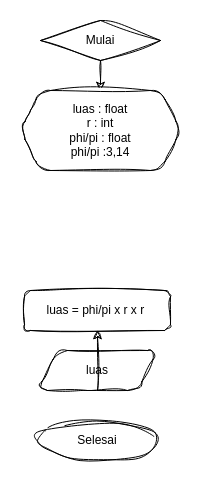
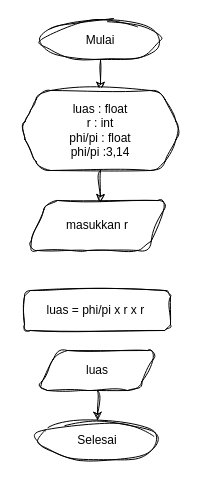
(101, 41) -> (101, 41)
none -> (100, 184)
none -> (98, 226)
(98, 364) -> (98, 402)
